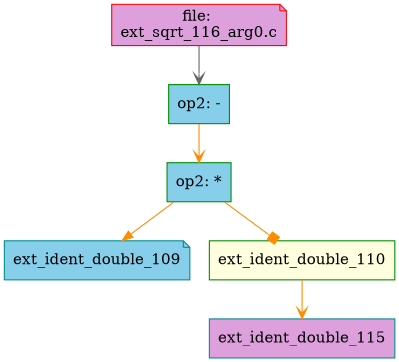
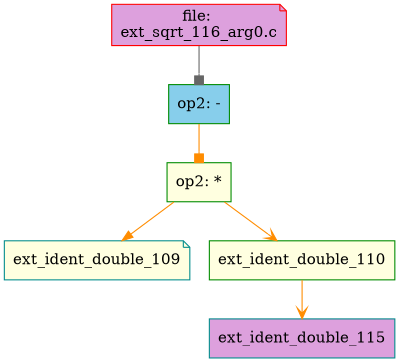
(199, 60) -> (199, 60)
(199, 138) -> (199, 138)
(199, 182) -> (199, 182)
(246, 218) -> (246, 218)
(97, 260) -> (97, 260)
